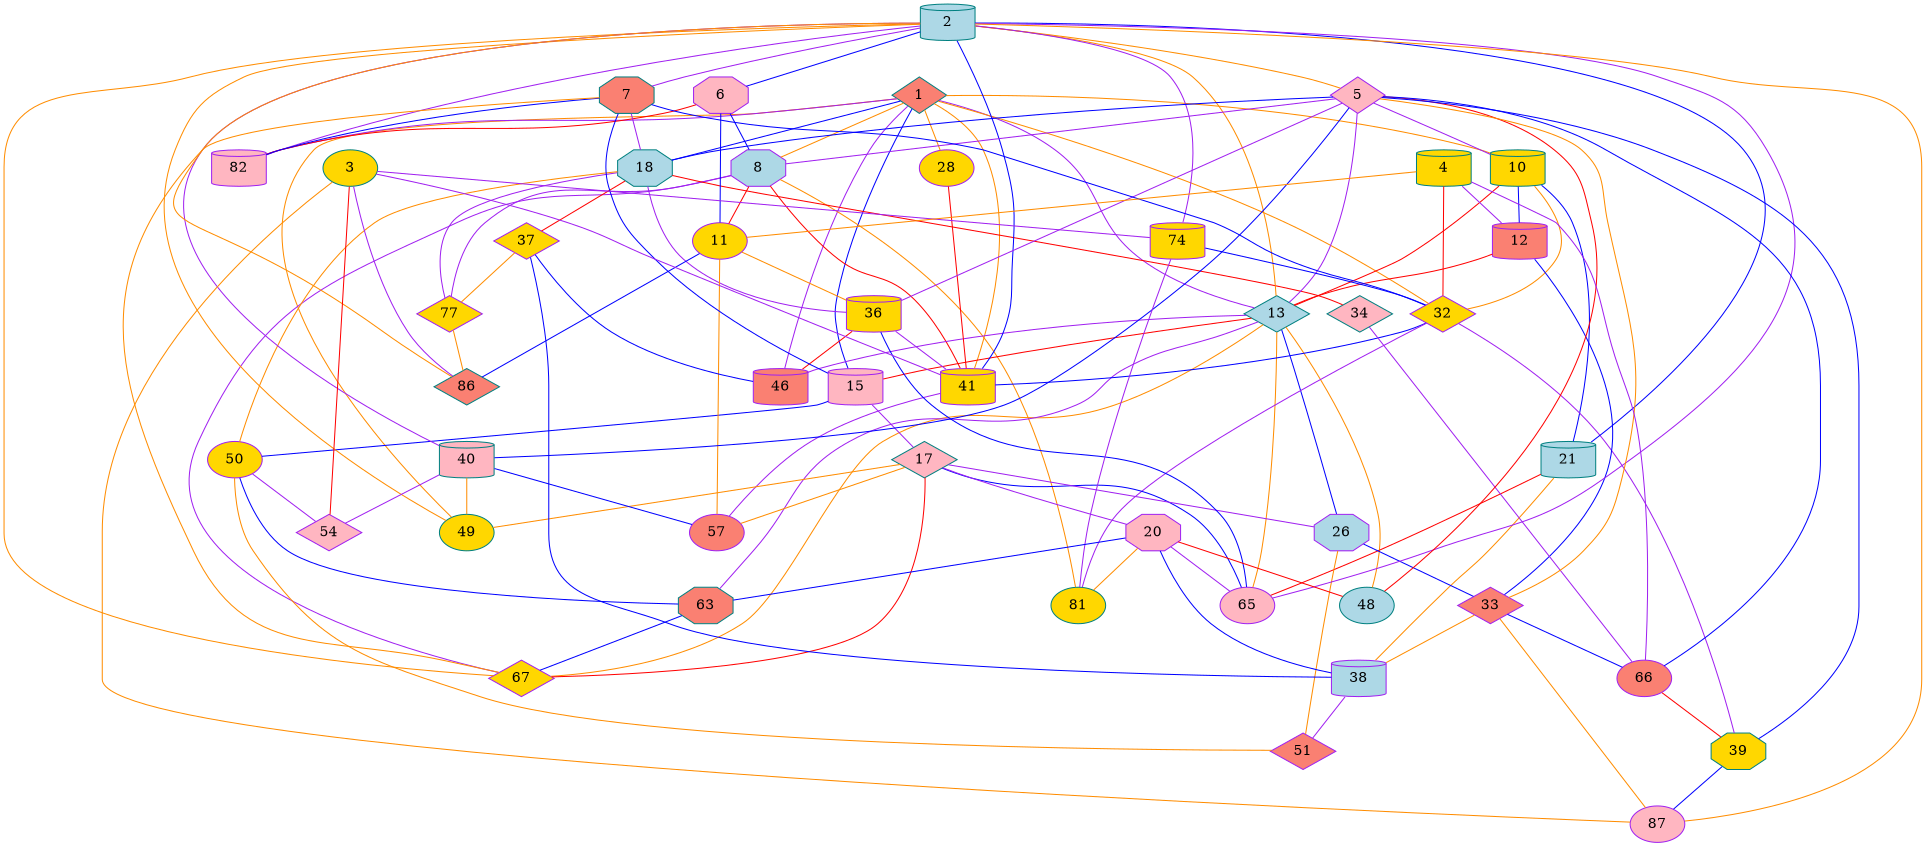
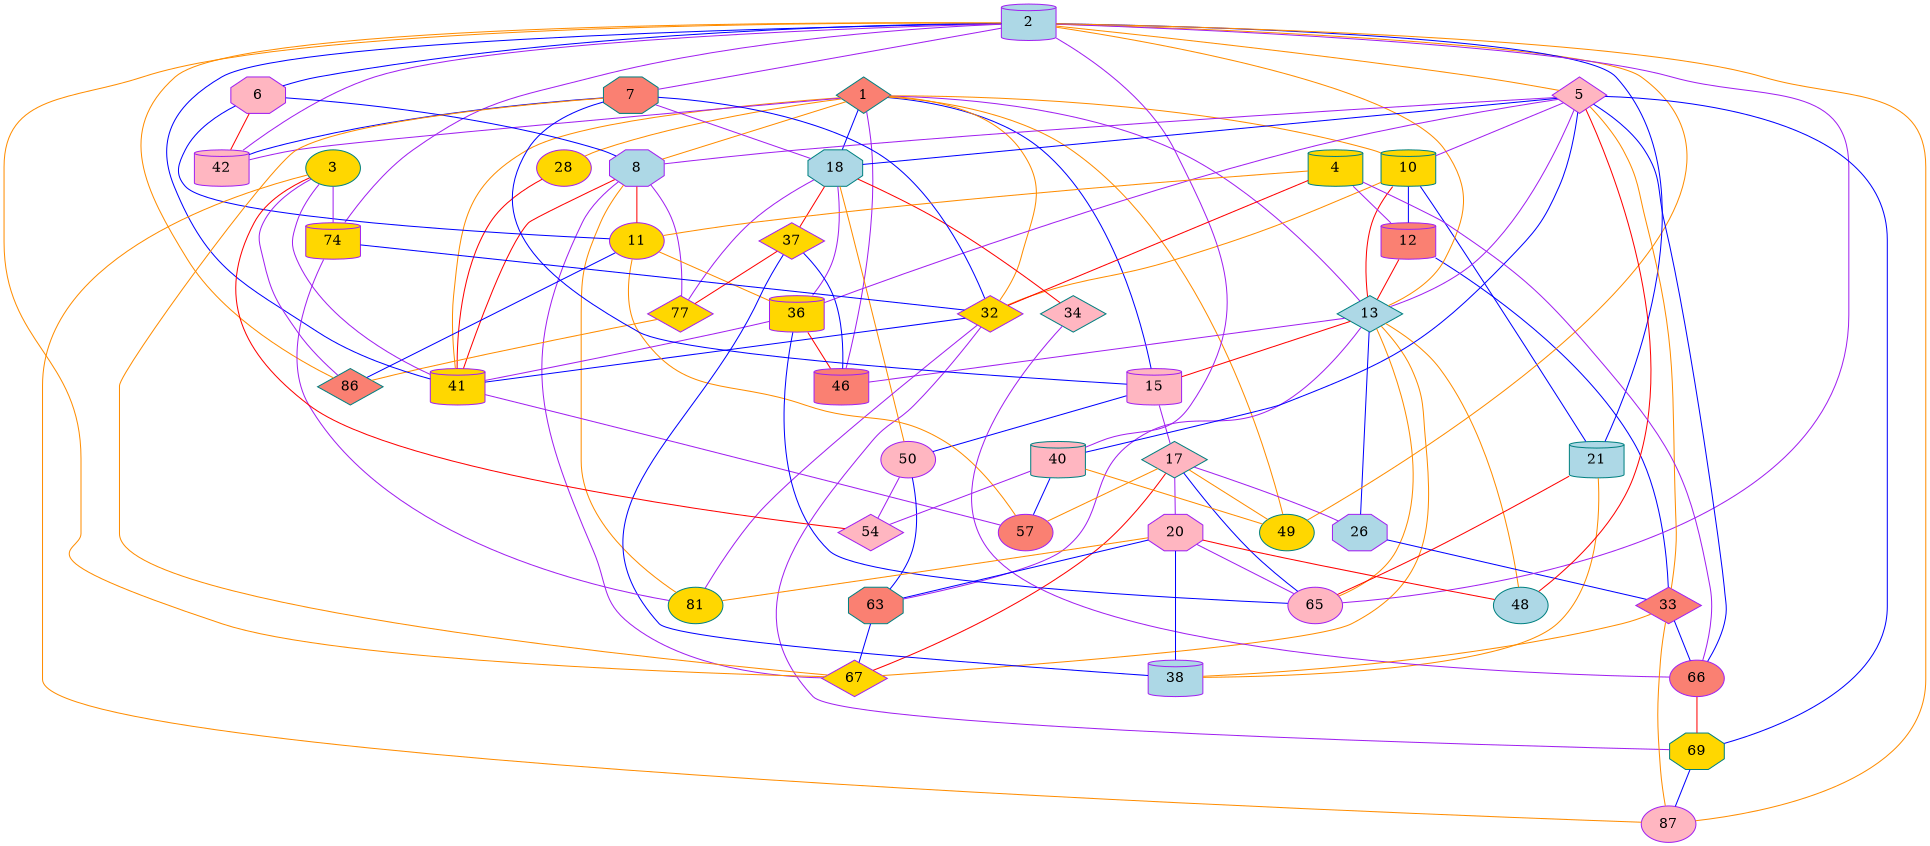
(948, 22) -> (1029, 22)
(239, 168) -> (222, 168)
(488, 277) -> (736, 277)
(235, 460) -> (908, 460)
(1303, 751) -> none
(1738, 751) -> (1697, 751)
